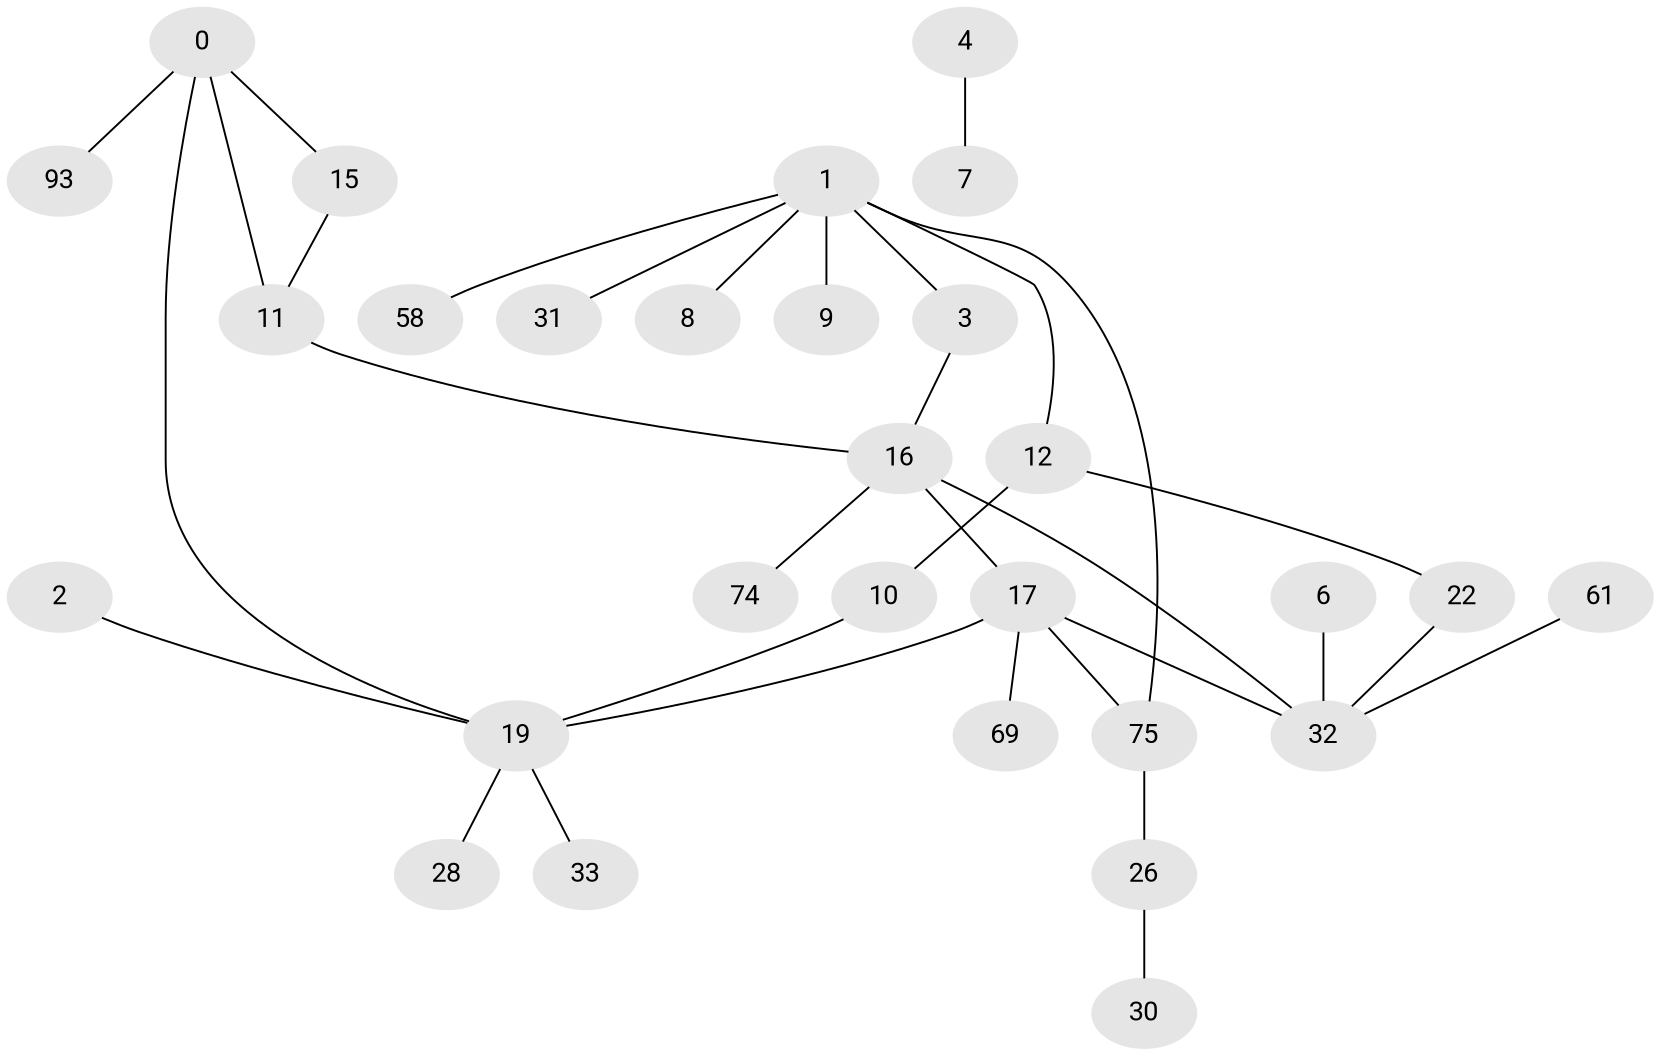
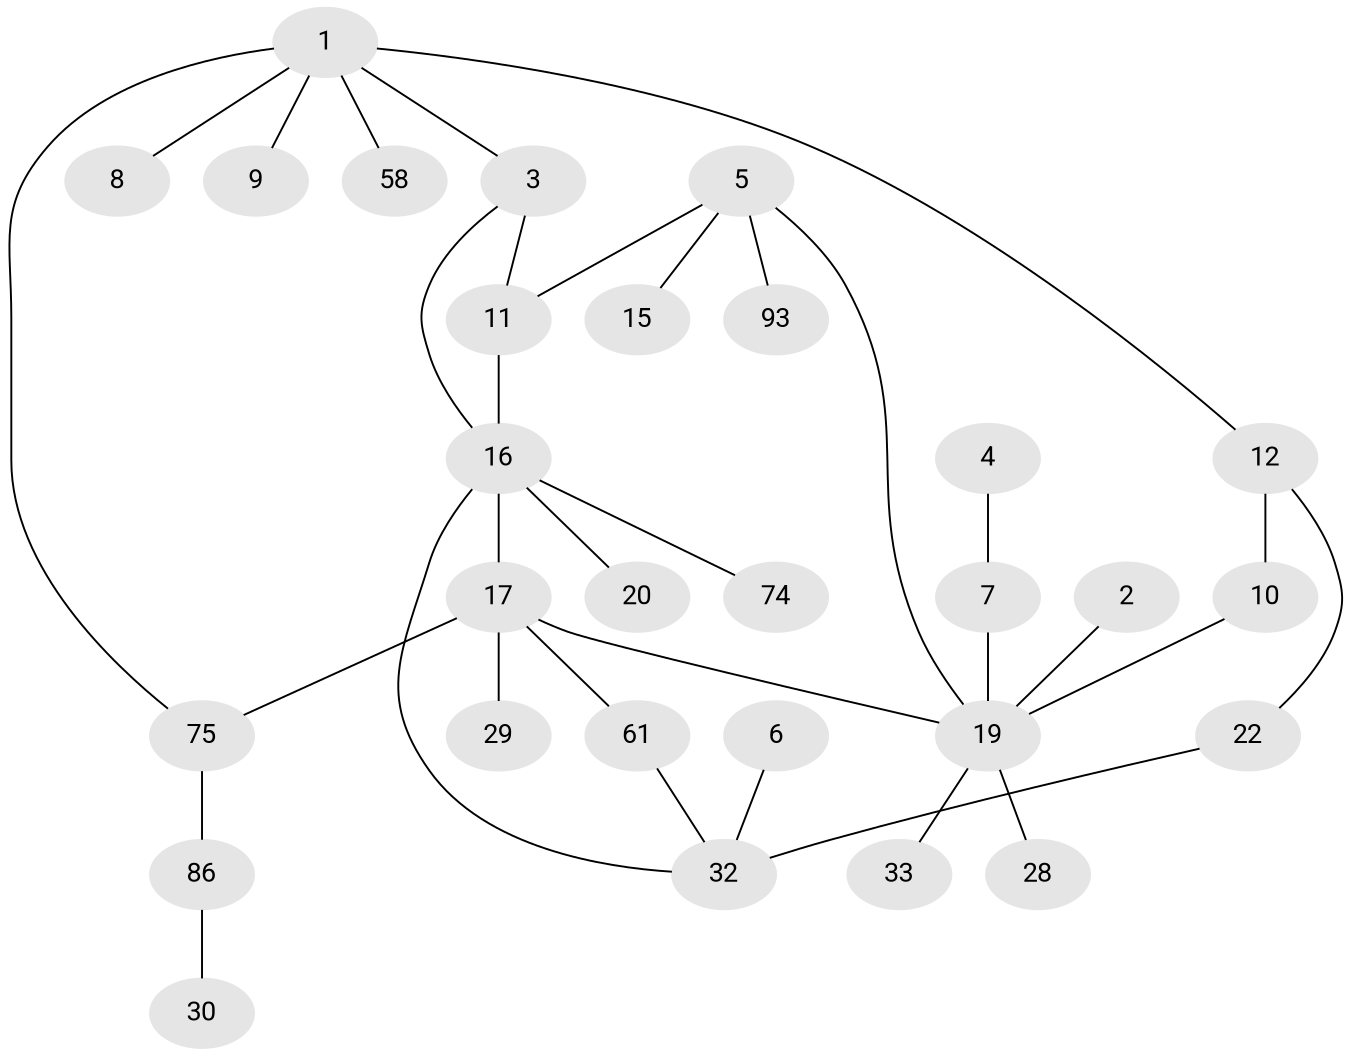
(202, 42) -> (741, 181)
(308, 251) -> (516, 251)
(549, 320) -> none
none -> (637, 597)
none -> (988, 667)
(1173, 667) -> (568, 666)
(1006, 736) -> (499, 736)
(1144, 875) -> (202, 875)
